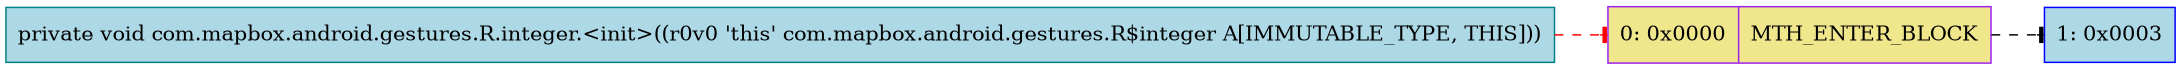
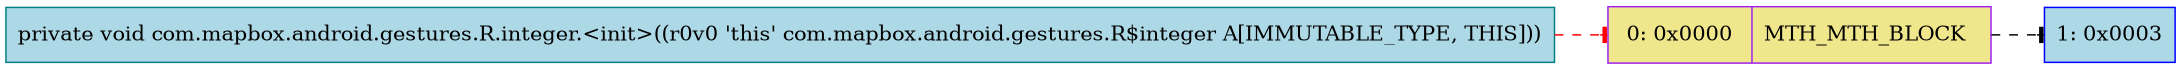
(1865, 34) -> (1865, 34)
